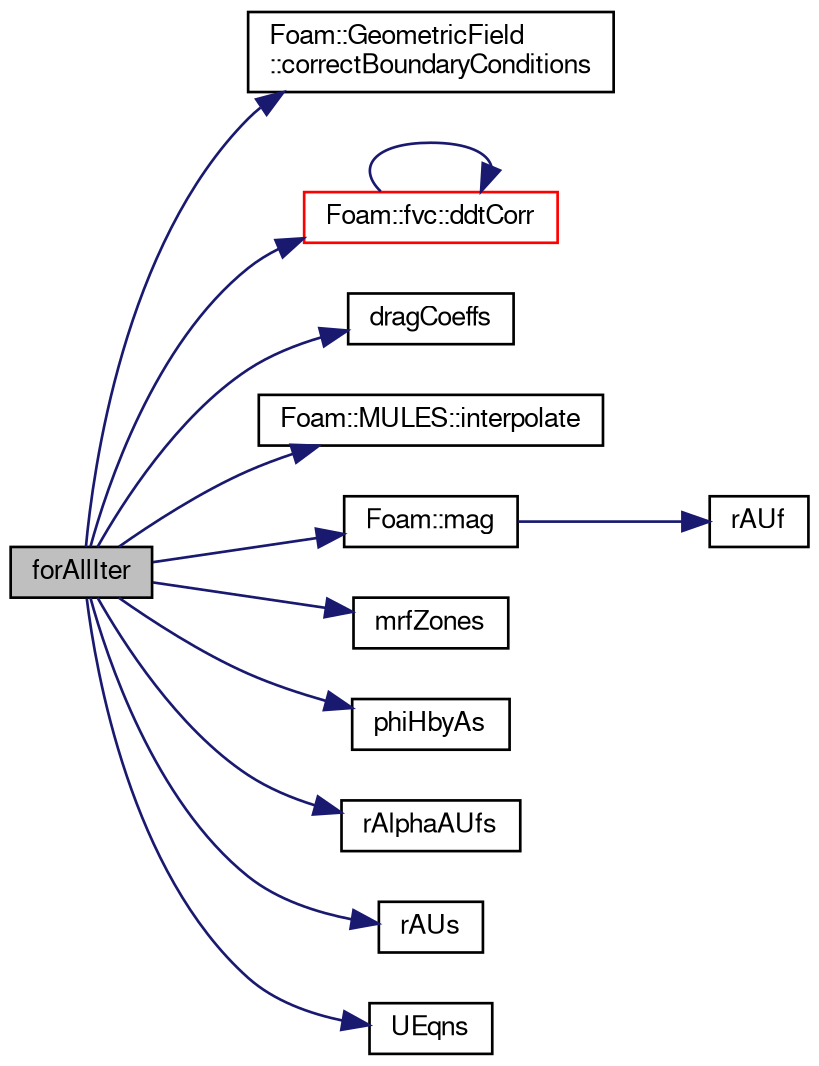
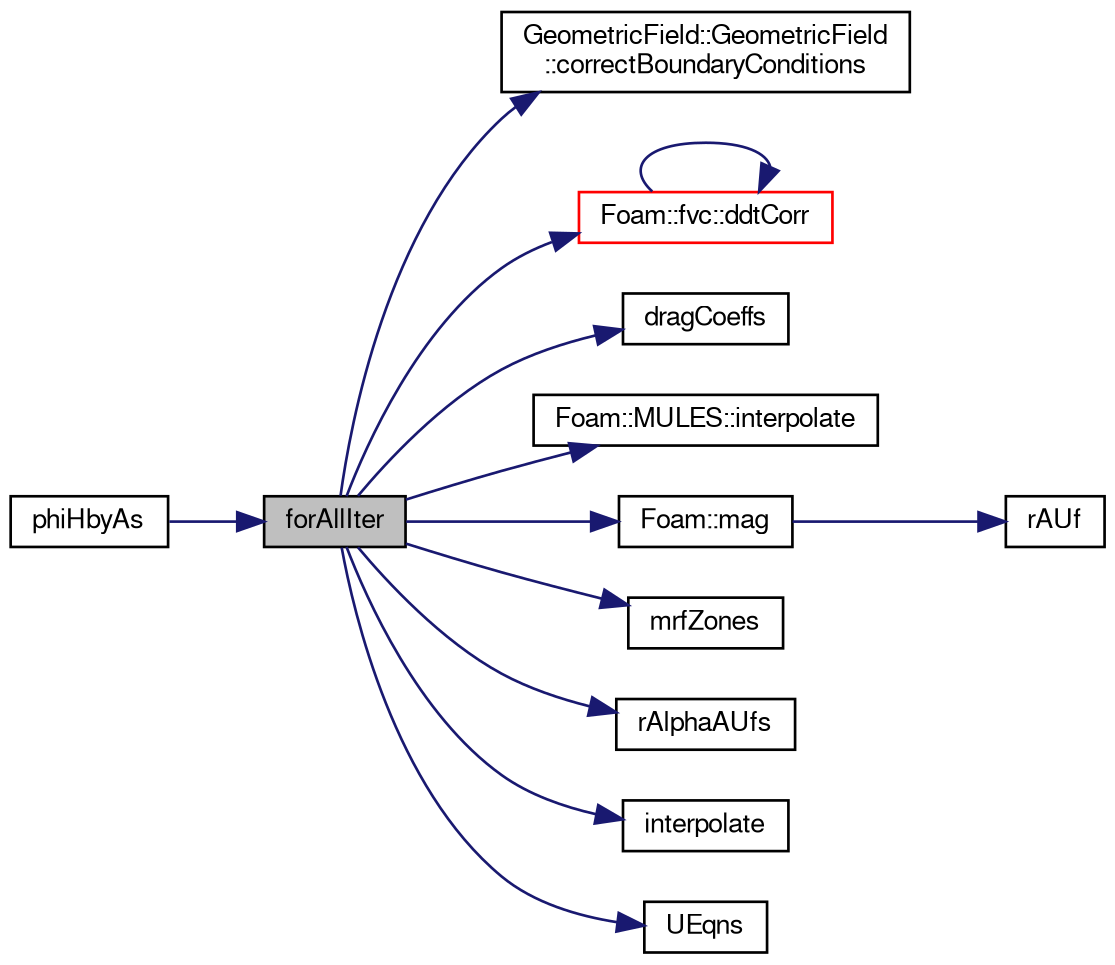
(431, 52) -> (706, 52)
(218, 659) -> (203, 522)
(431, 927) -> (706, 826)
